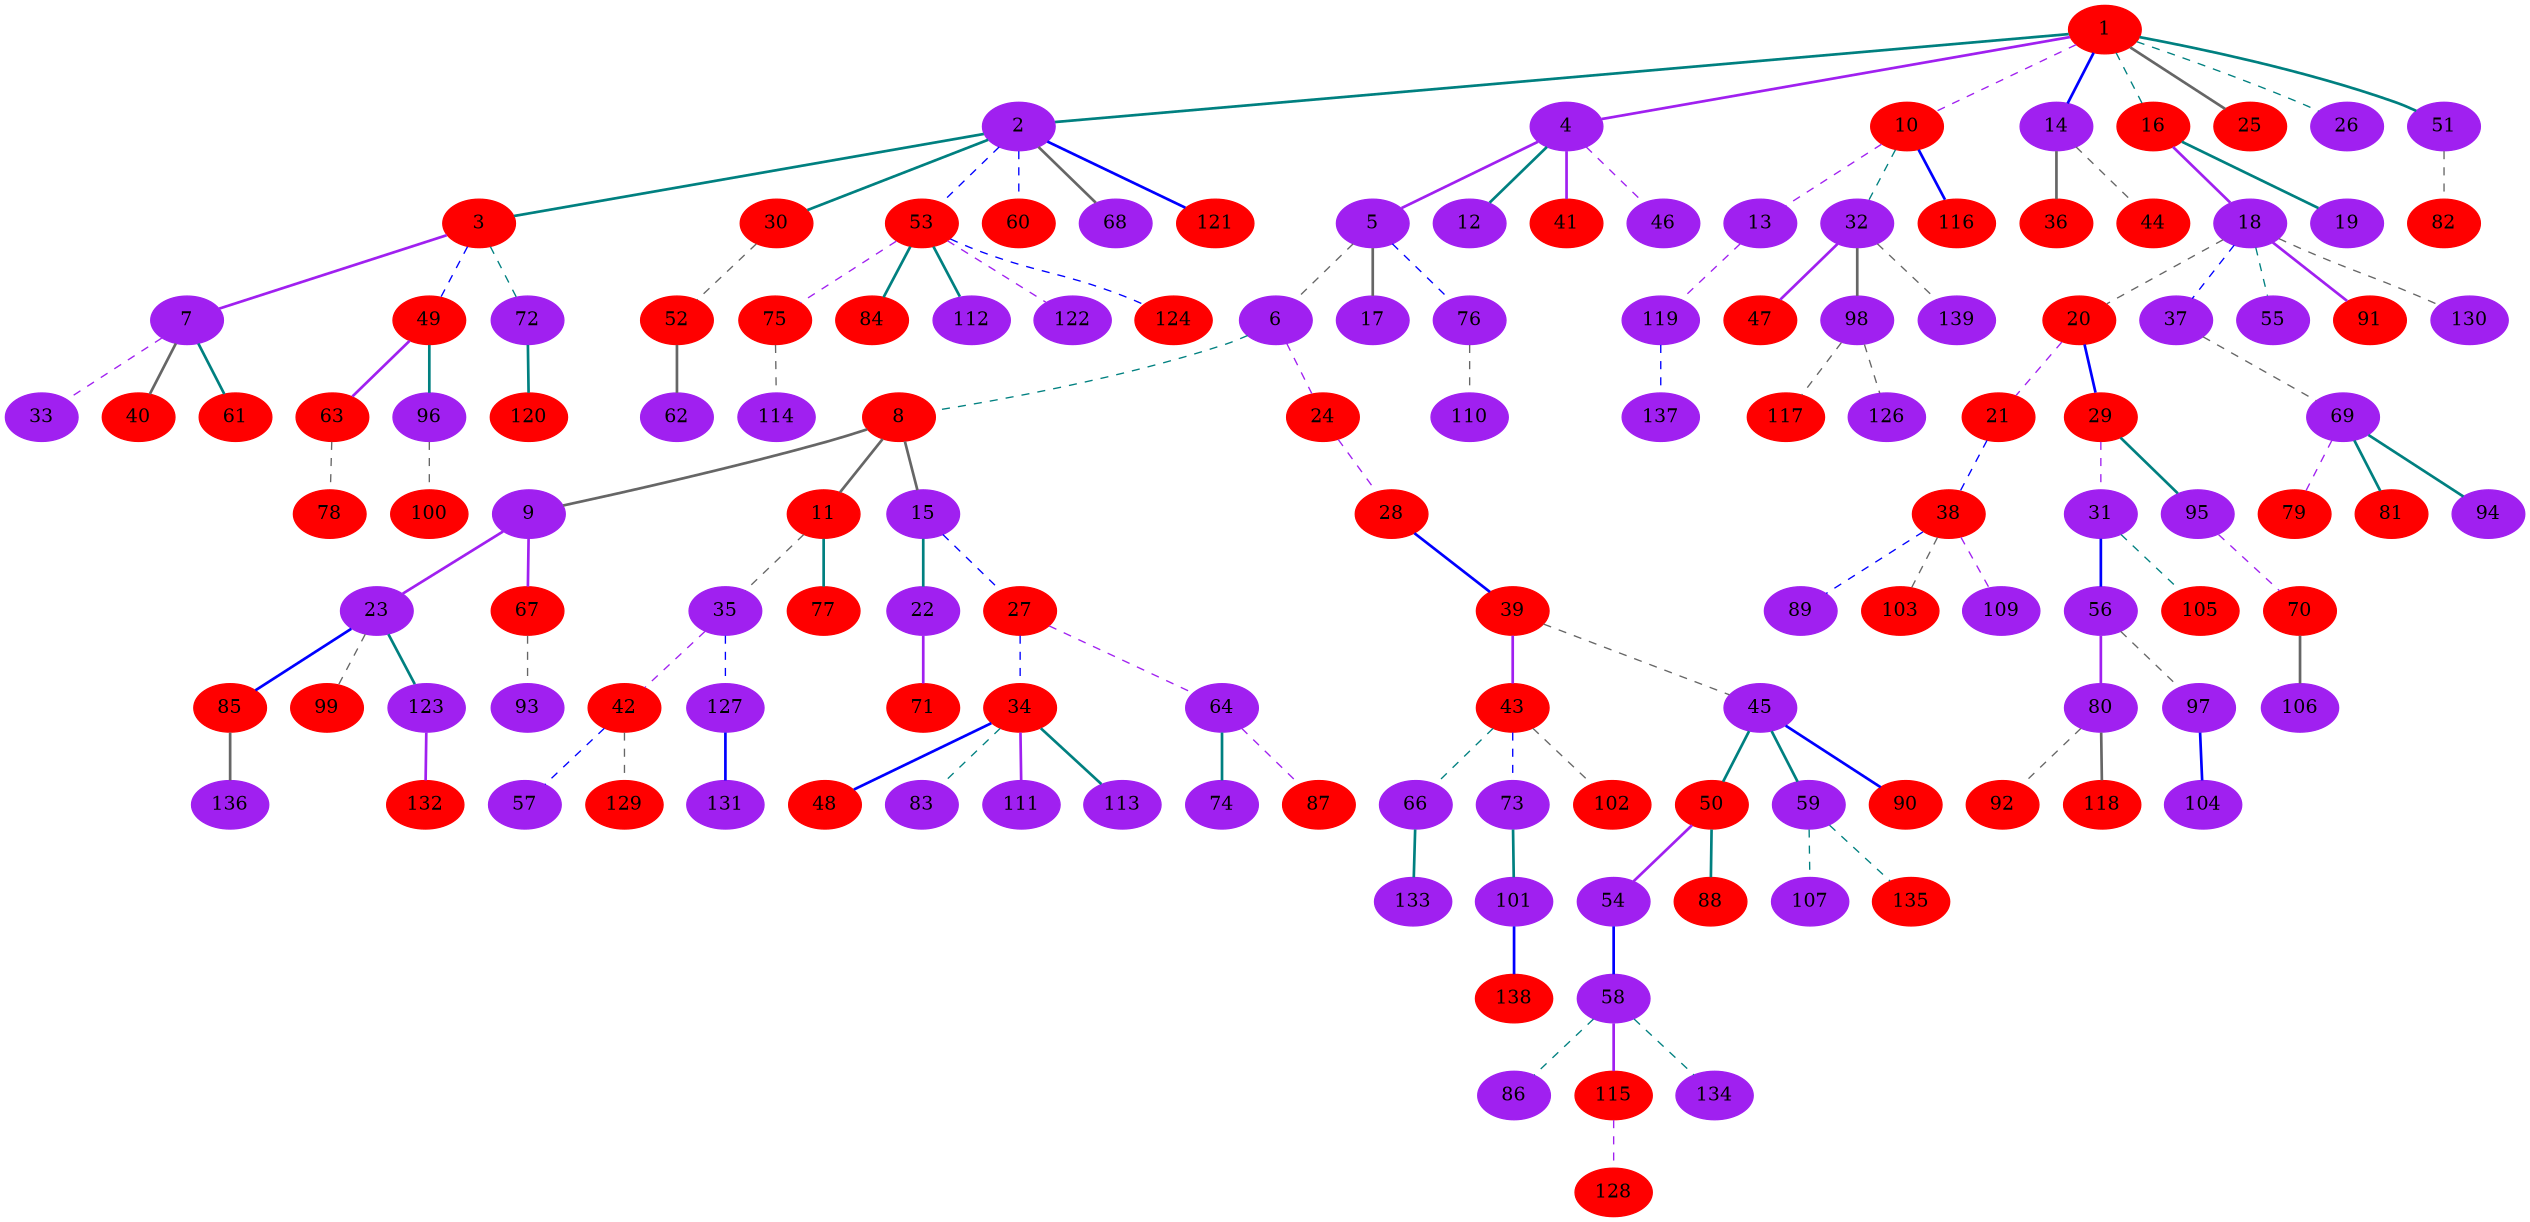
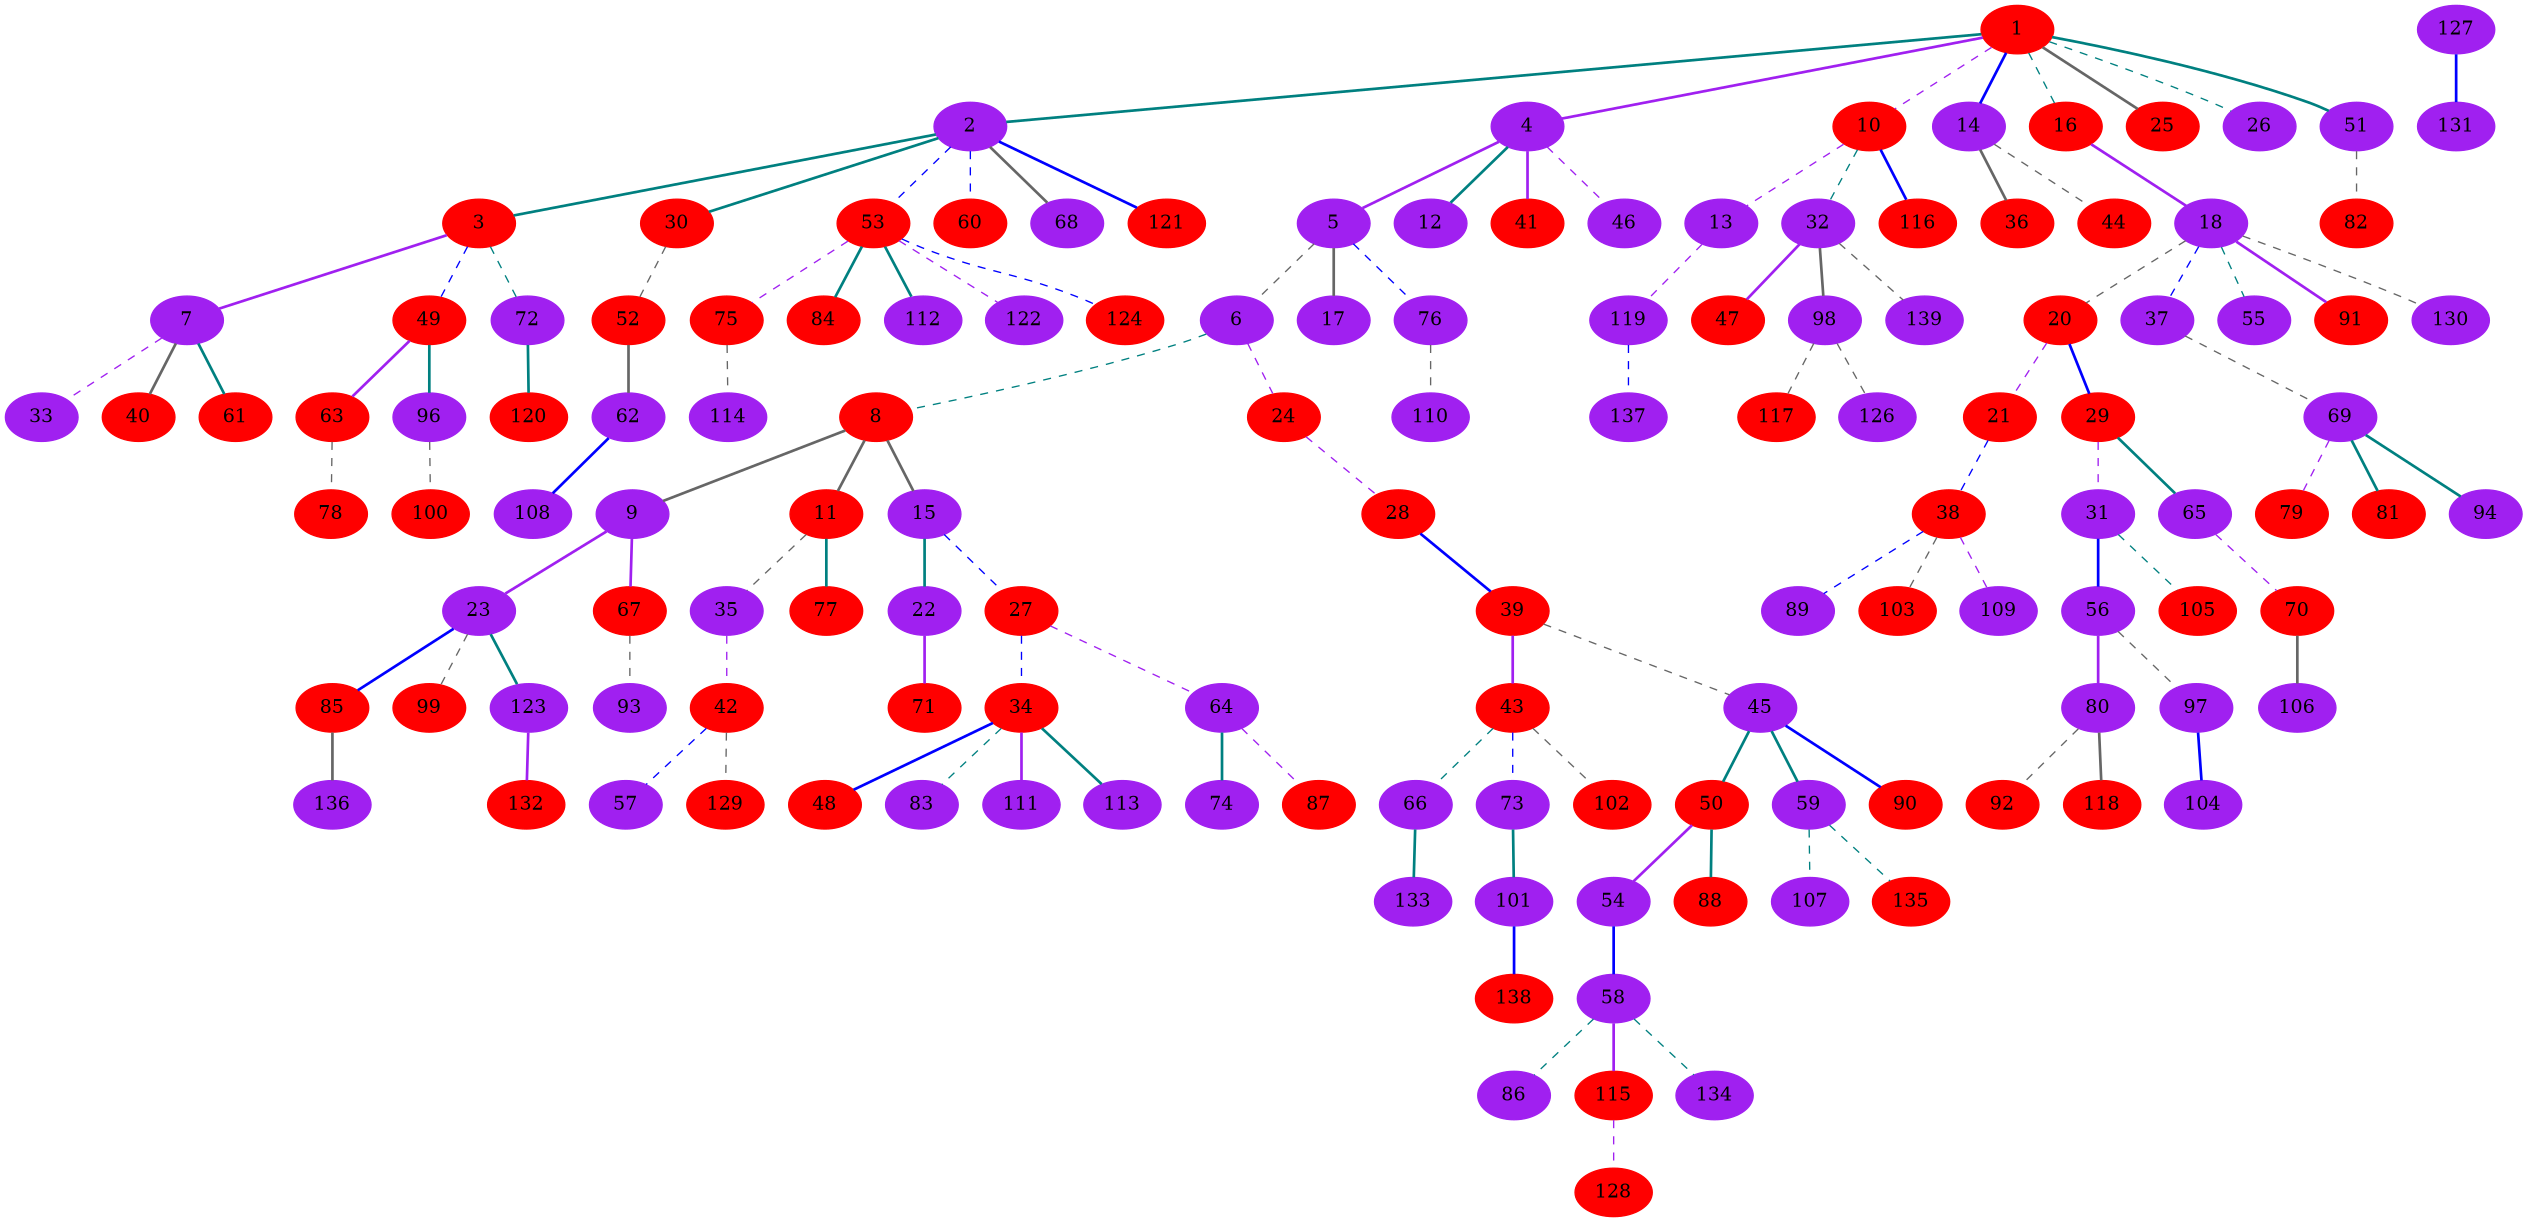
(2347, 223) -> none
none -> (533, 514)
(2198, 514) -> (2195, 514)
(725, 660) -> none
